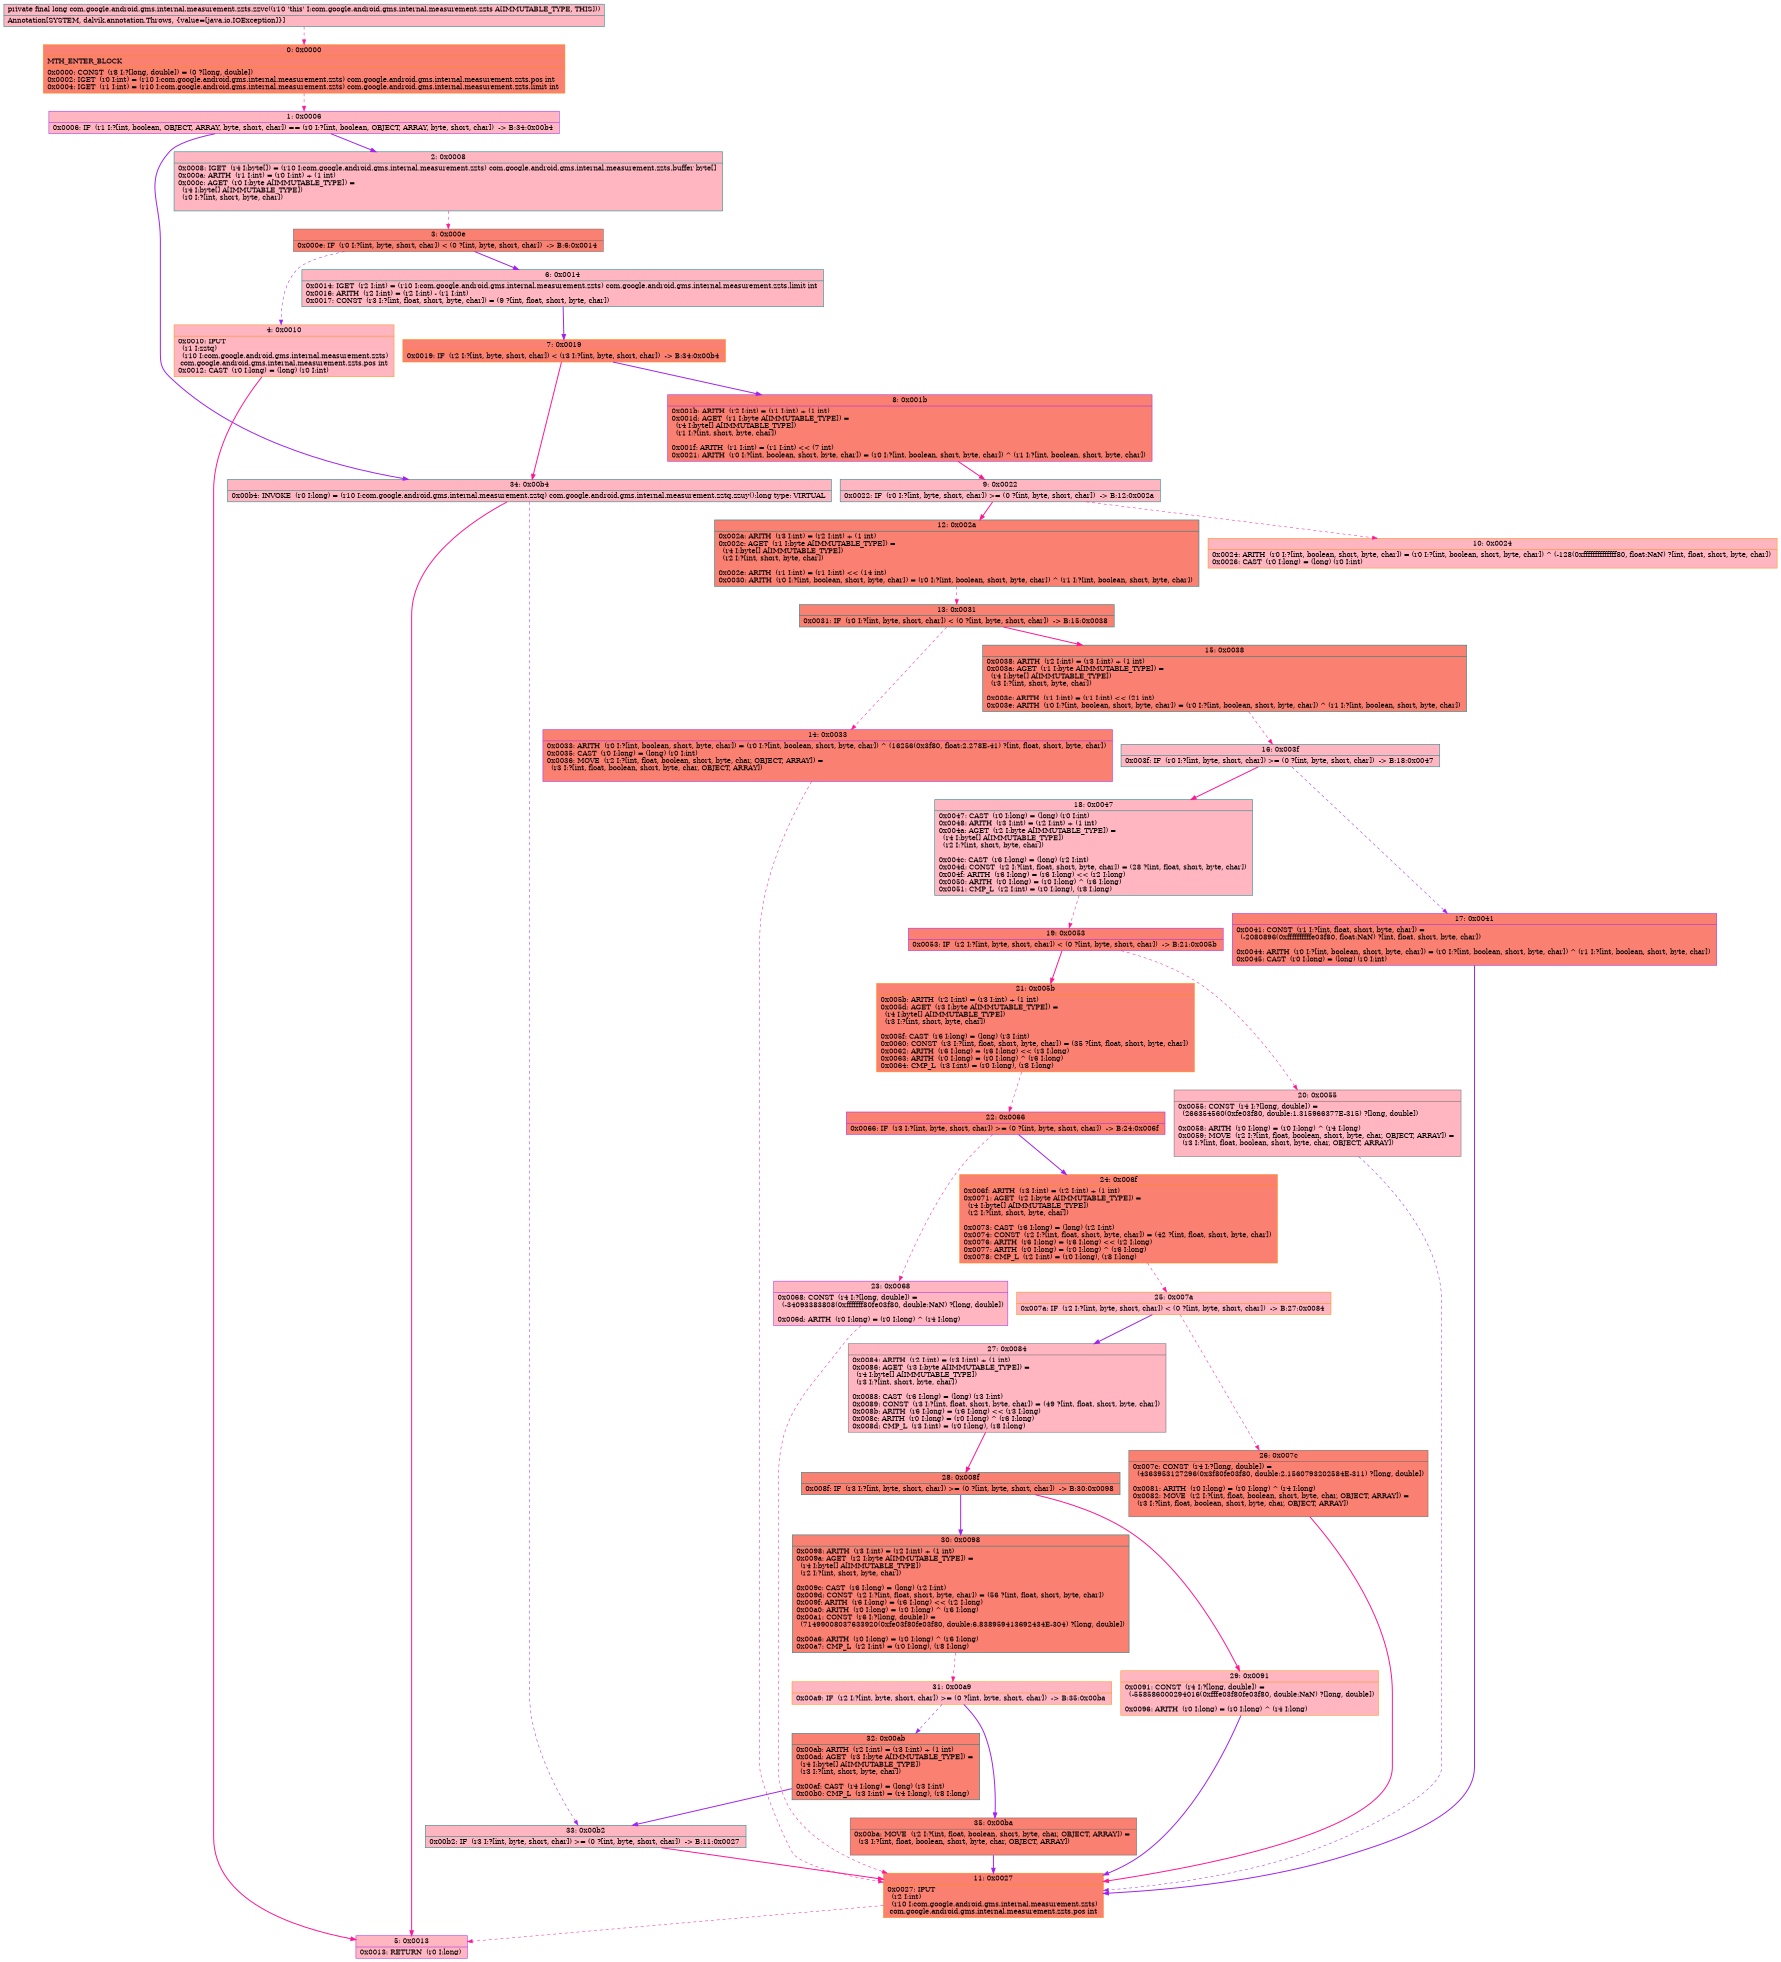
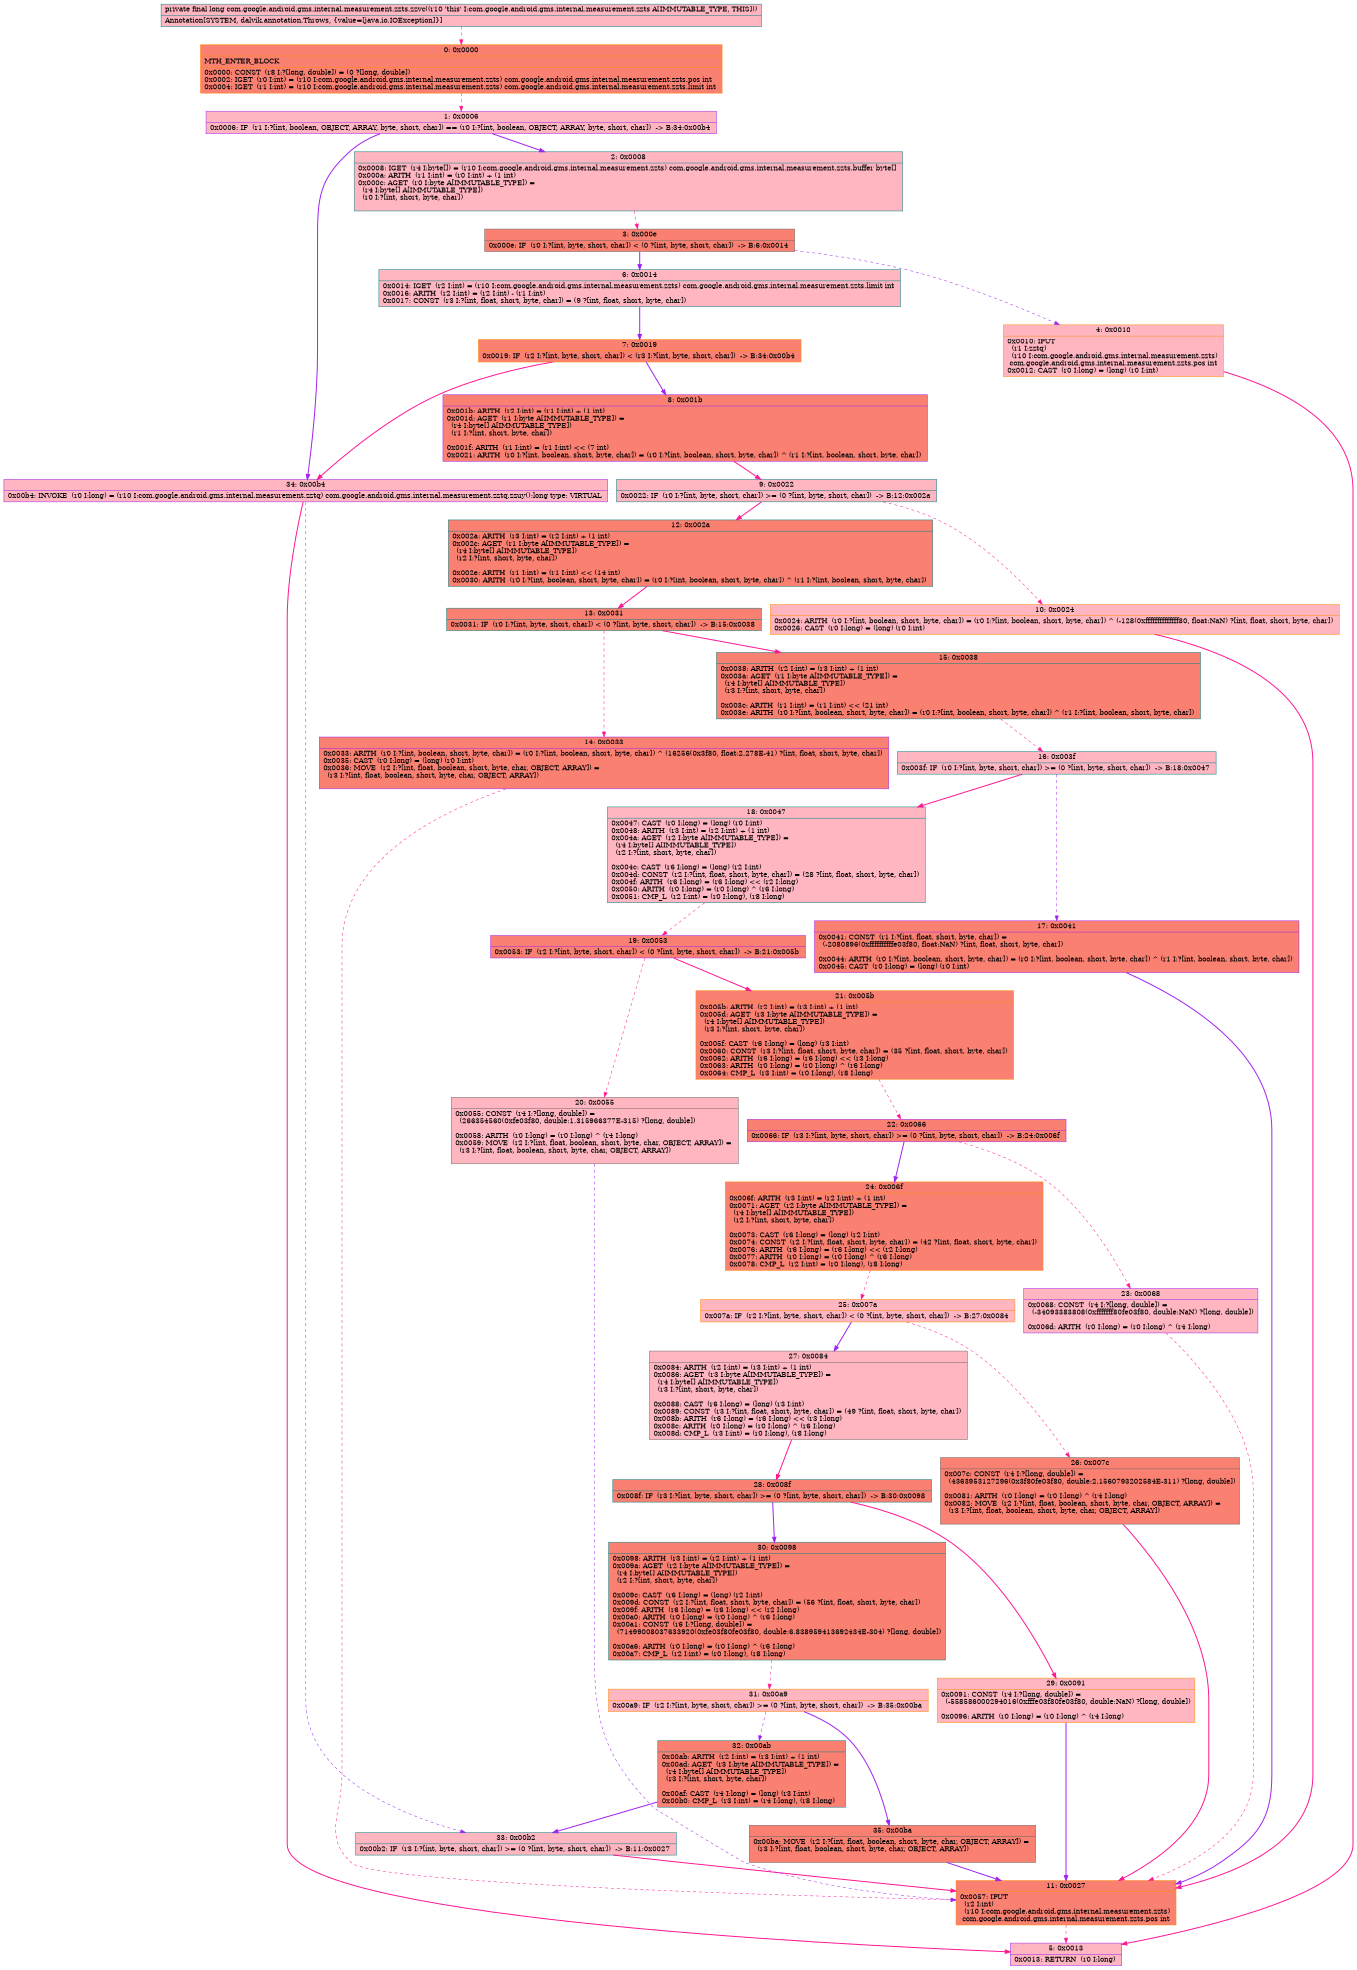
(529, 491) -> (306, 491)
(957, 593) -> (635, 596)
none -> (1313, 1252)
(913, 1890) -> (986, 1897)
